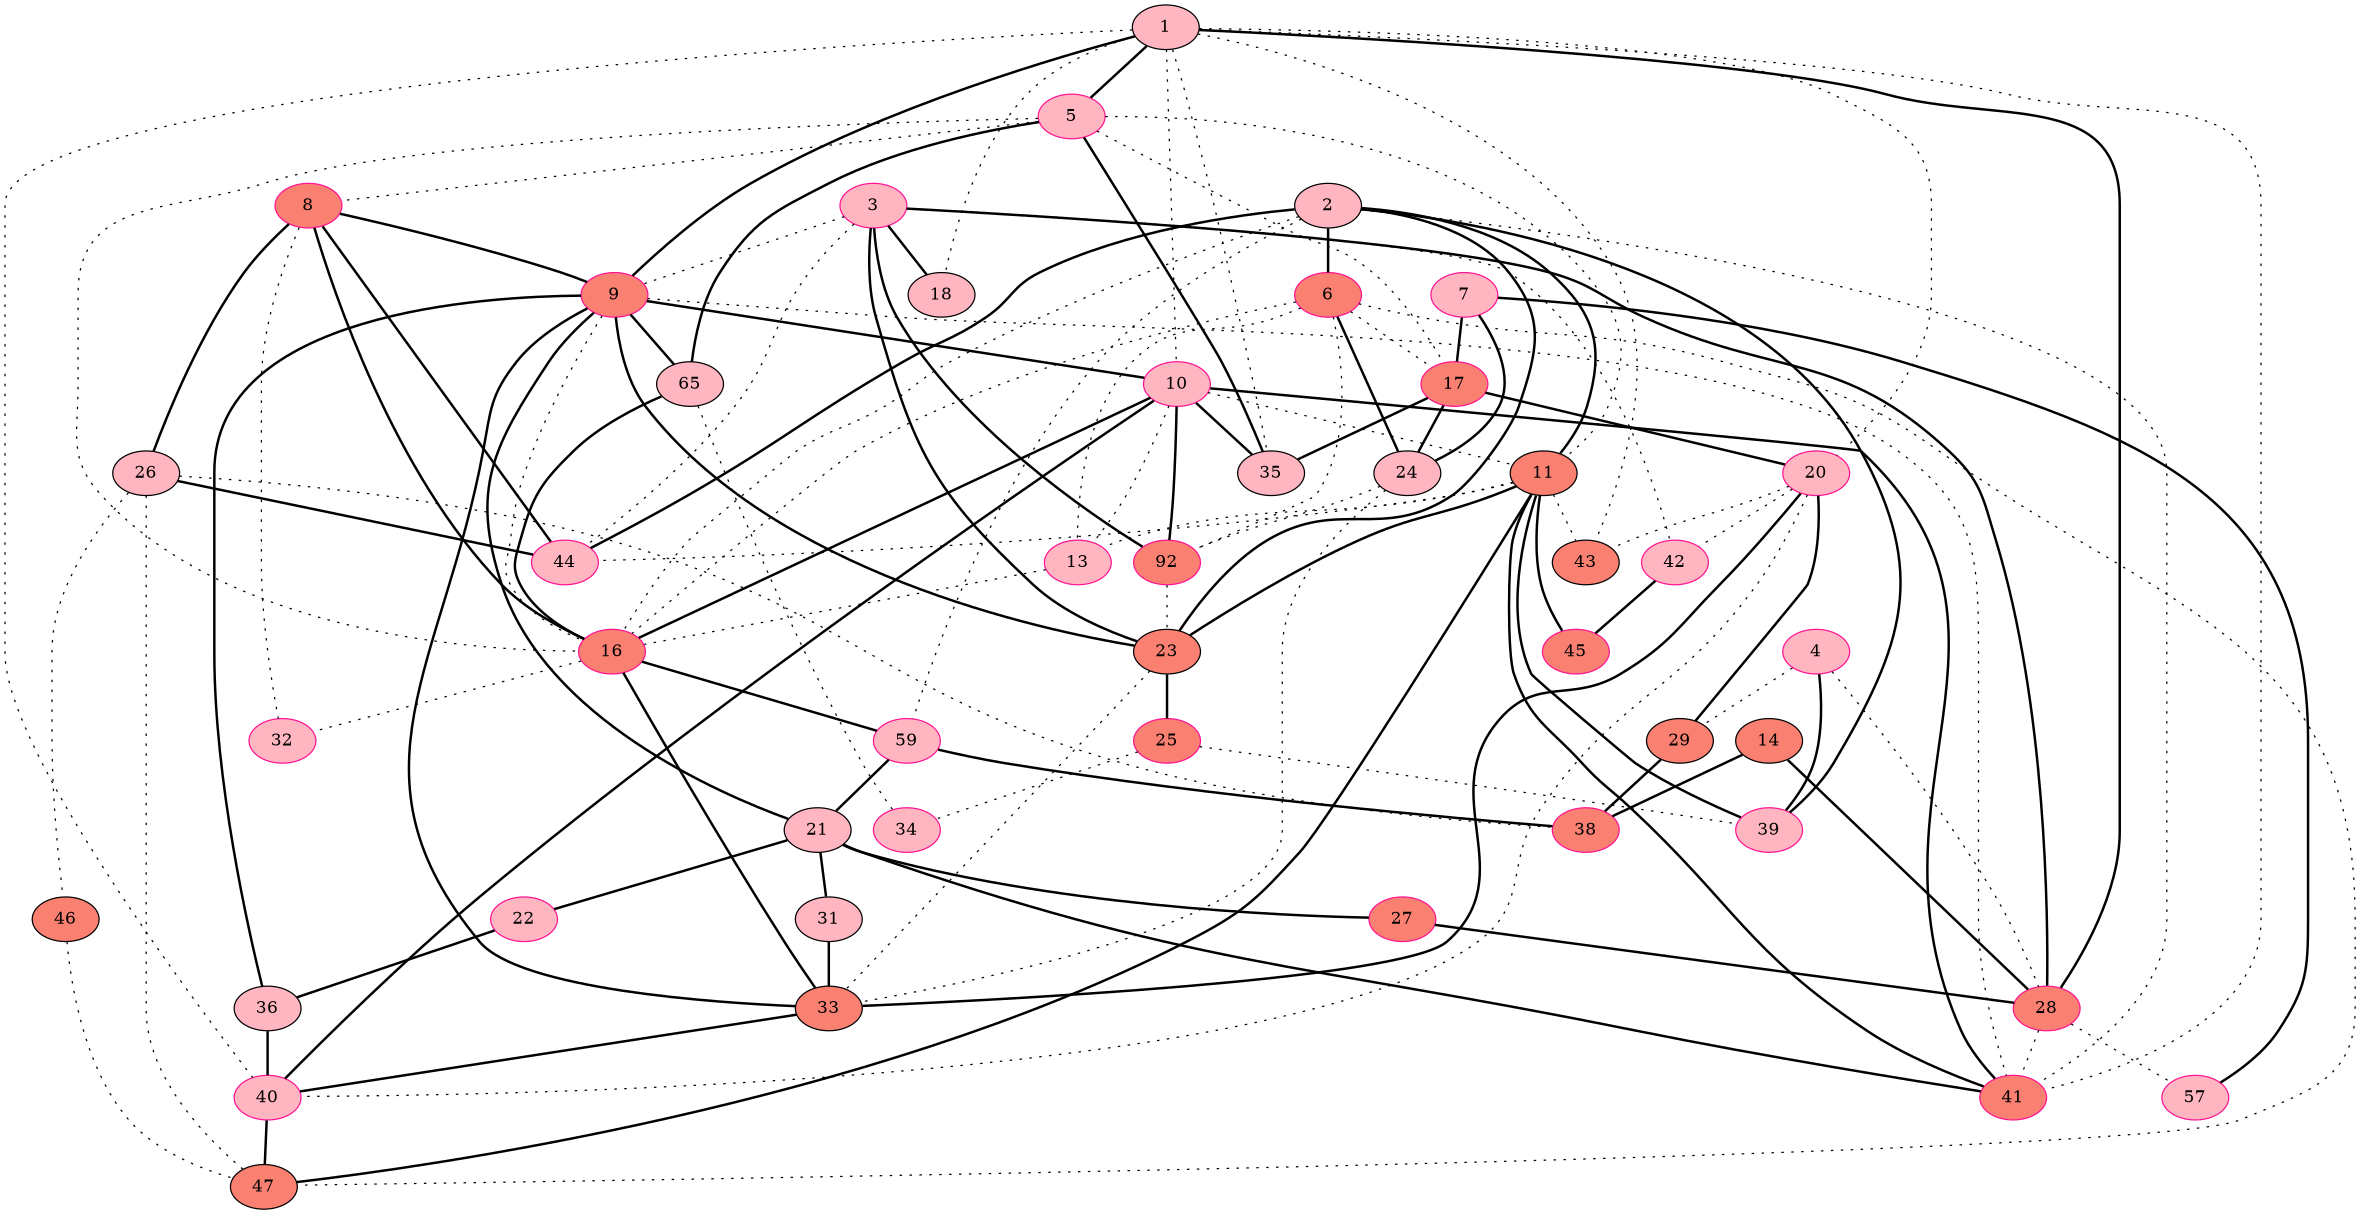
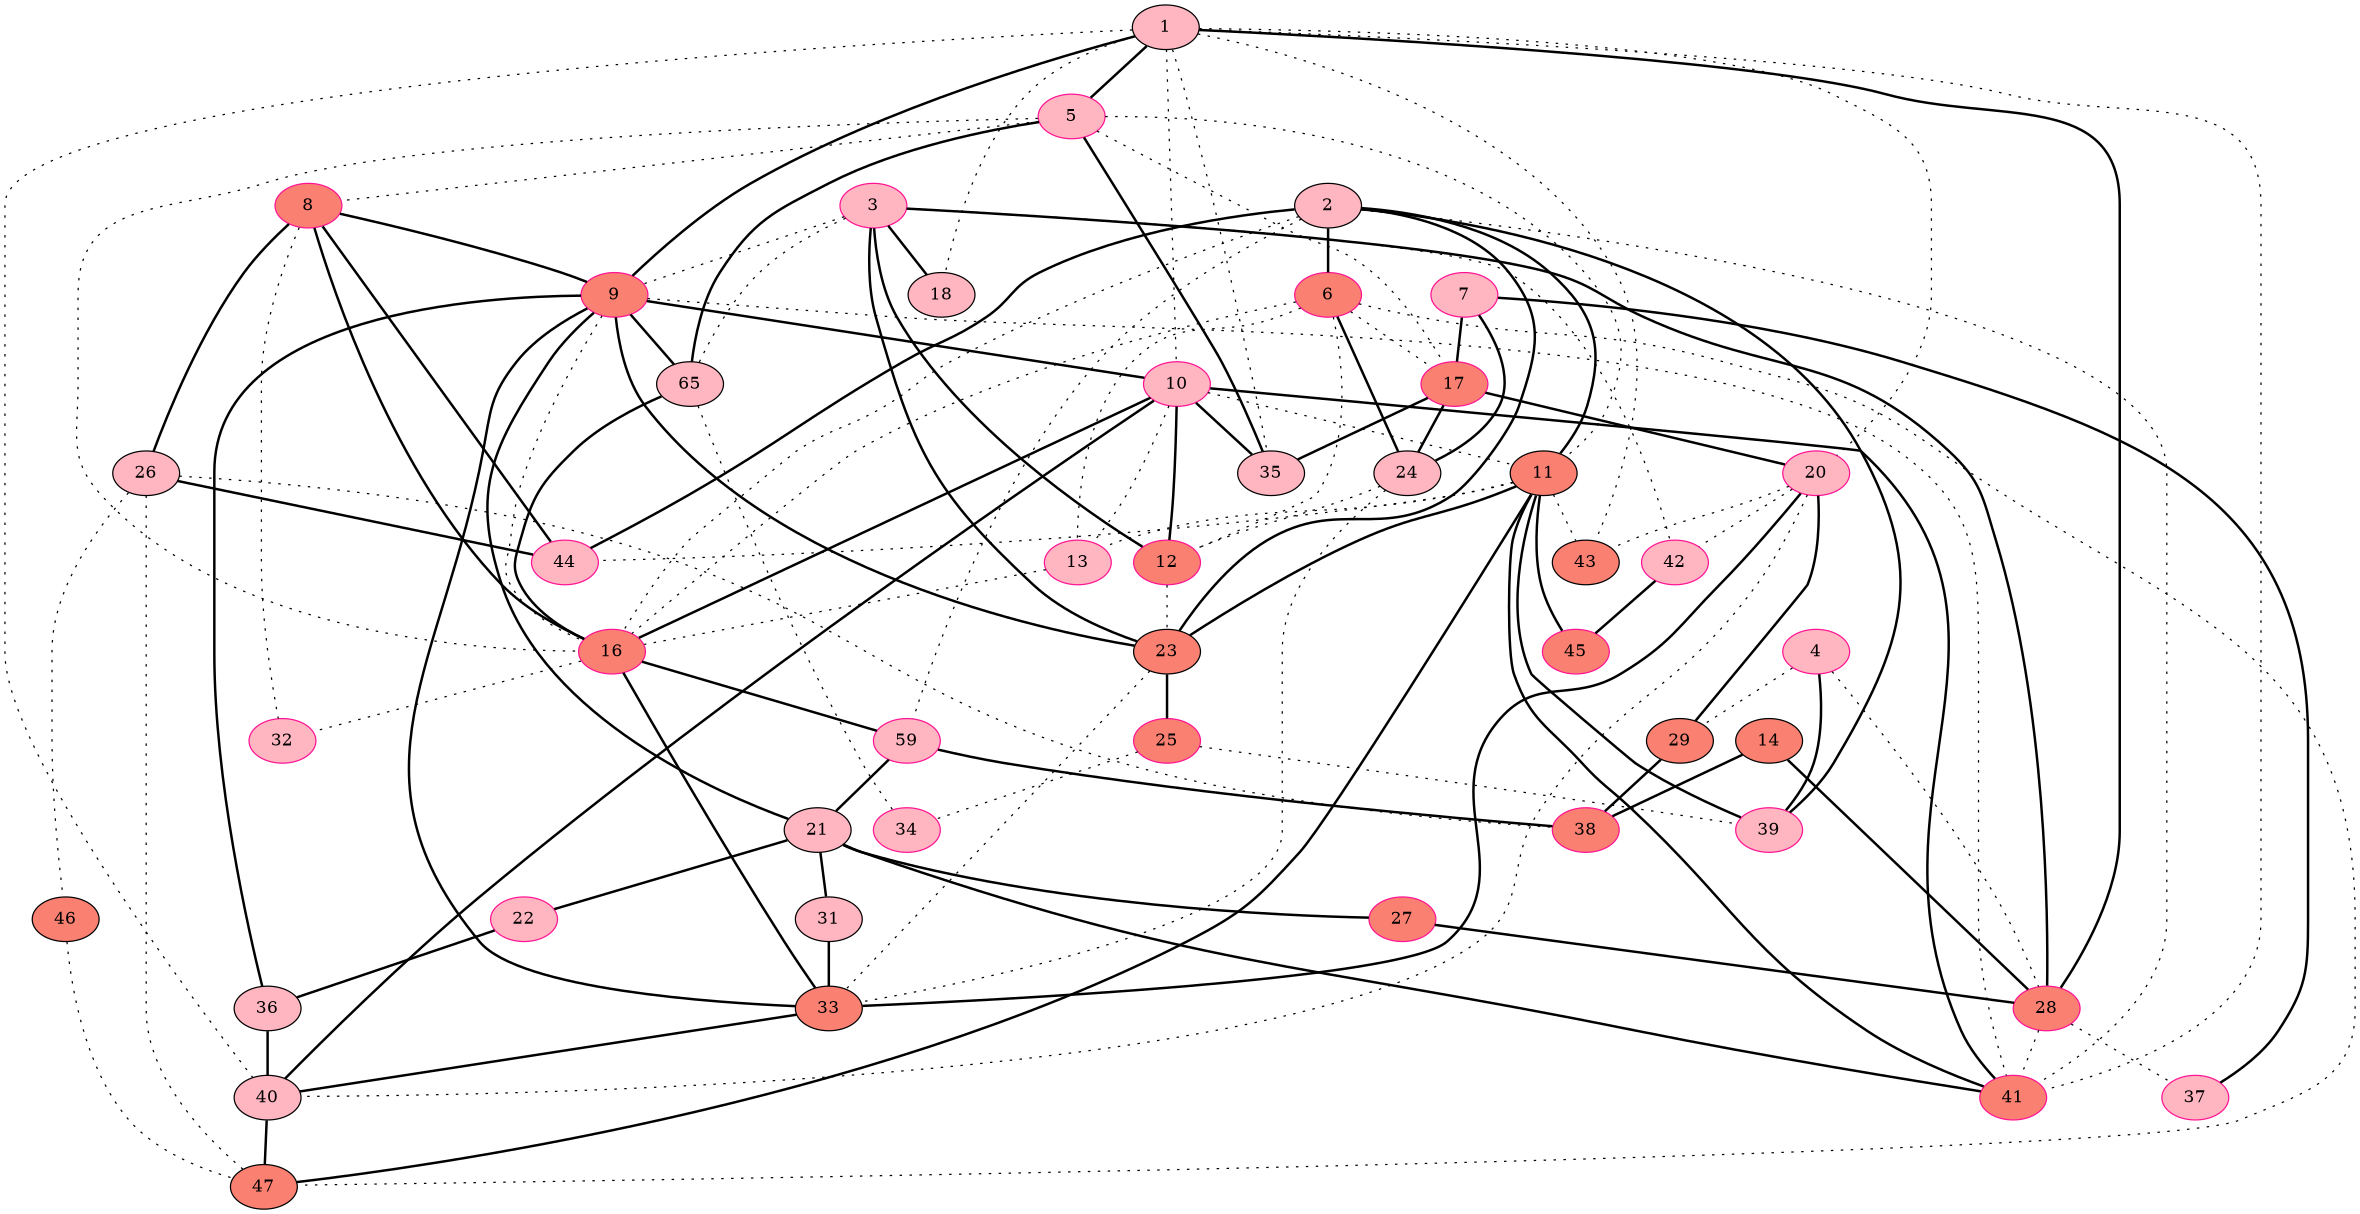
(740, 400) -> (757, 275)
(1167, 562) -> (1167, 562)
(268, 1098) -> (268, 1098)
(2195, 1098) -> (2195, 1098)
